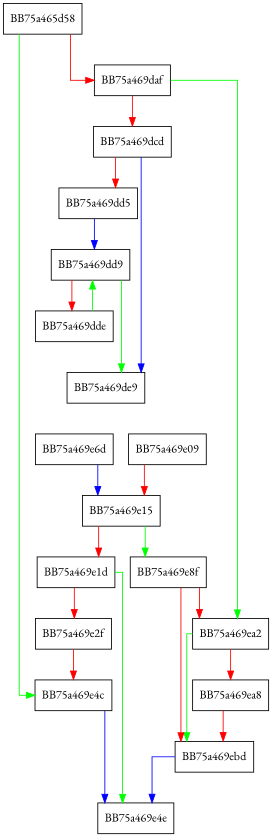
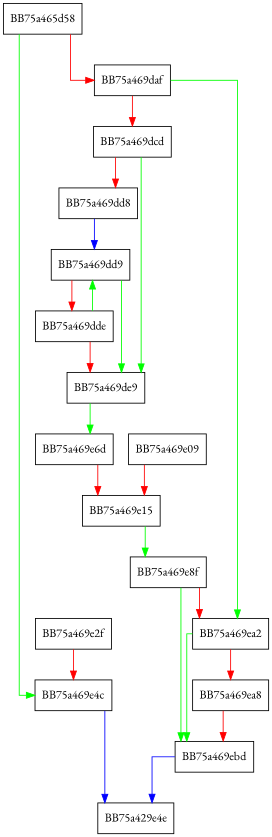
(98, 203) -> (98, 203)
(141, 261) -> (141, 261)
none -> (90, 353)
none -> (90, 414)
(98, 476) -> (98, 476)
(76, 572) -> none
(181, 660) -> (181, 660)
(136, 818) -> (136, 818)
